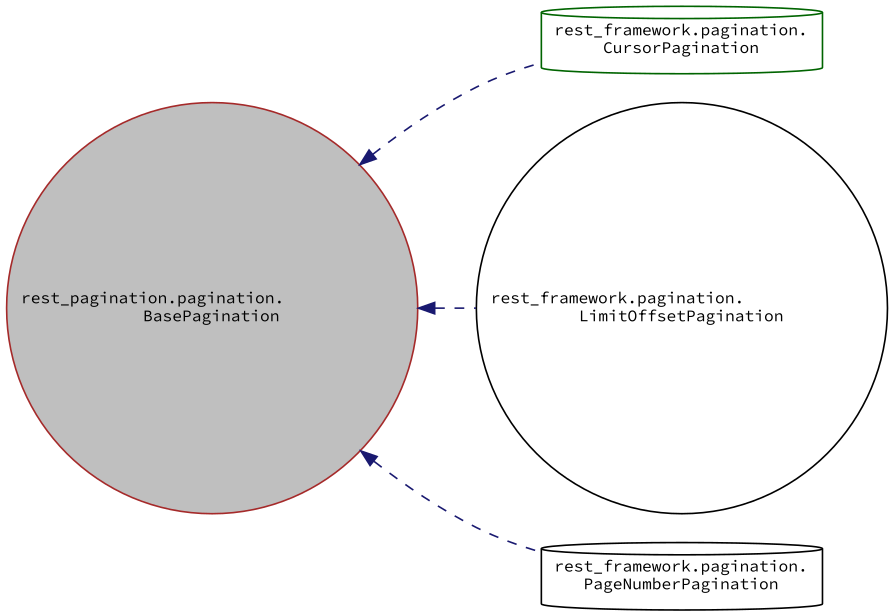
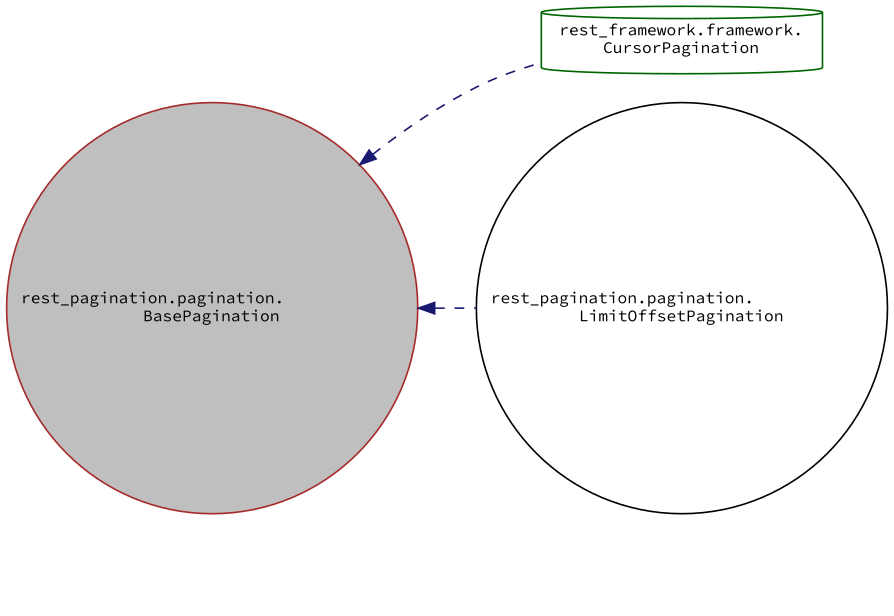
(682, 40) -> (682, 40)
(682, 308) -> (682, 308)
(682, 576) -> none
